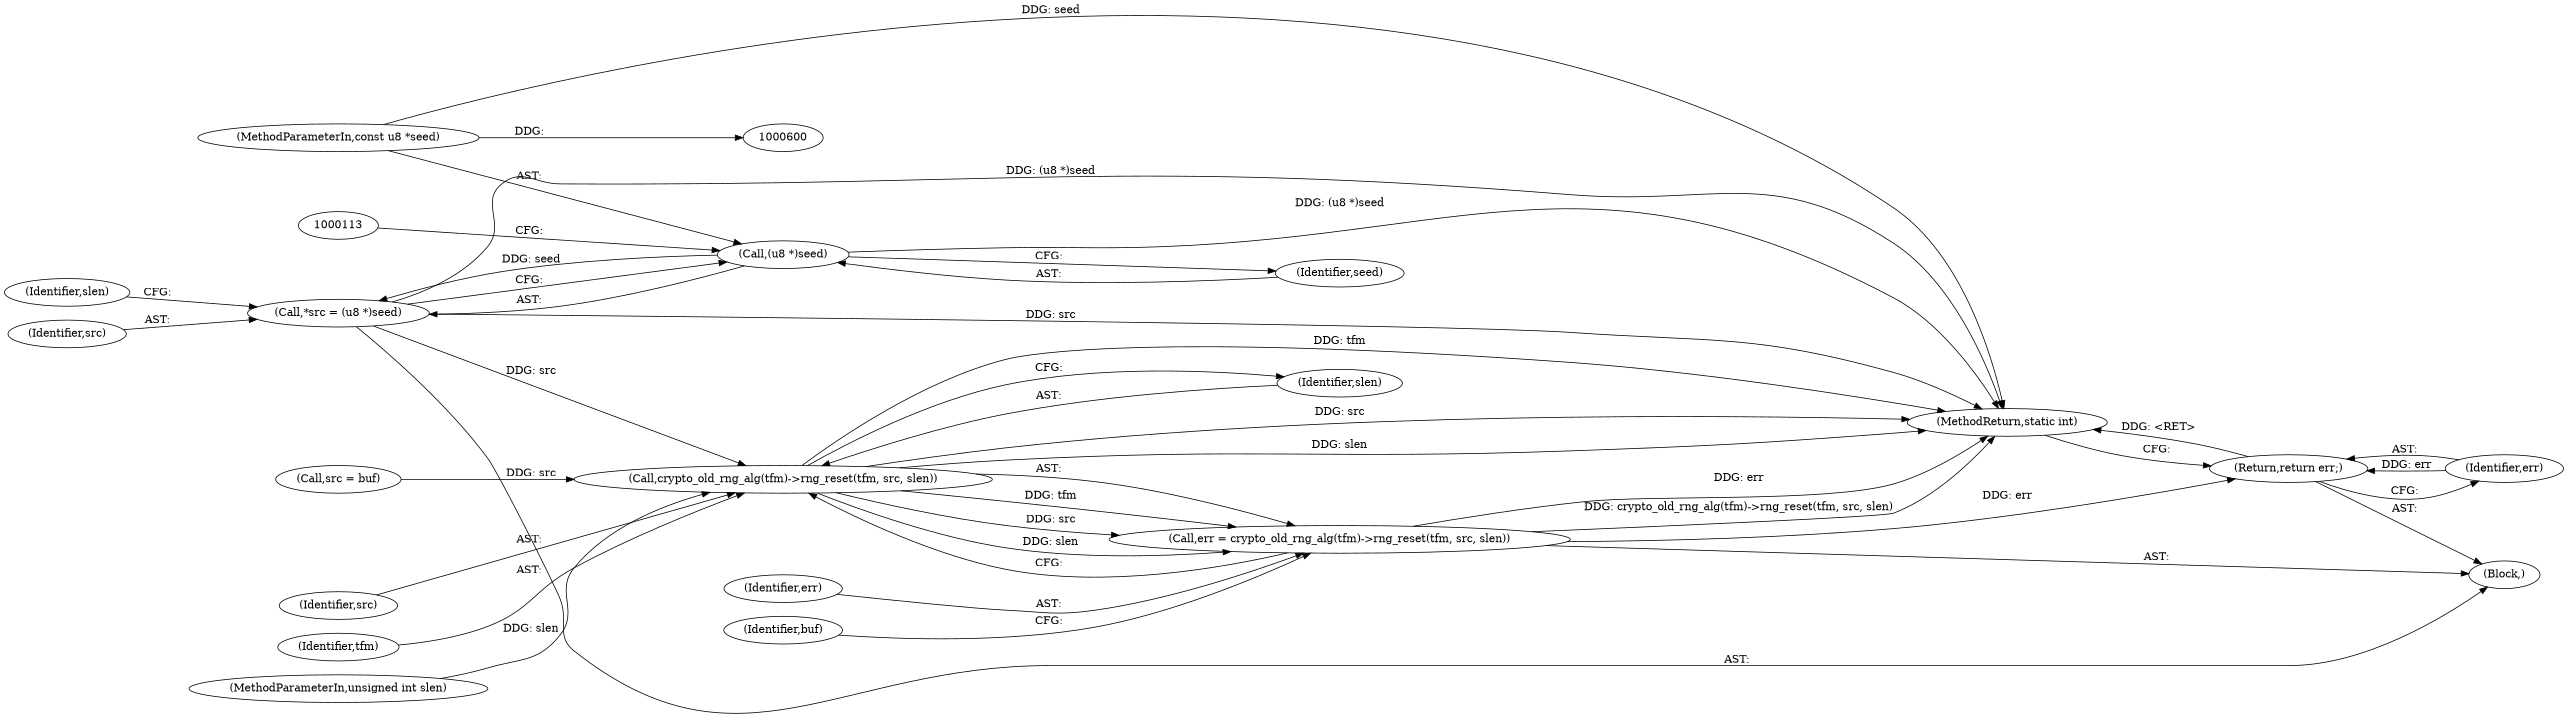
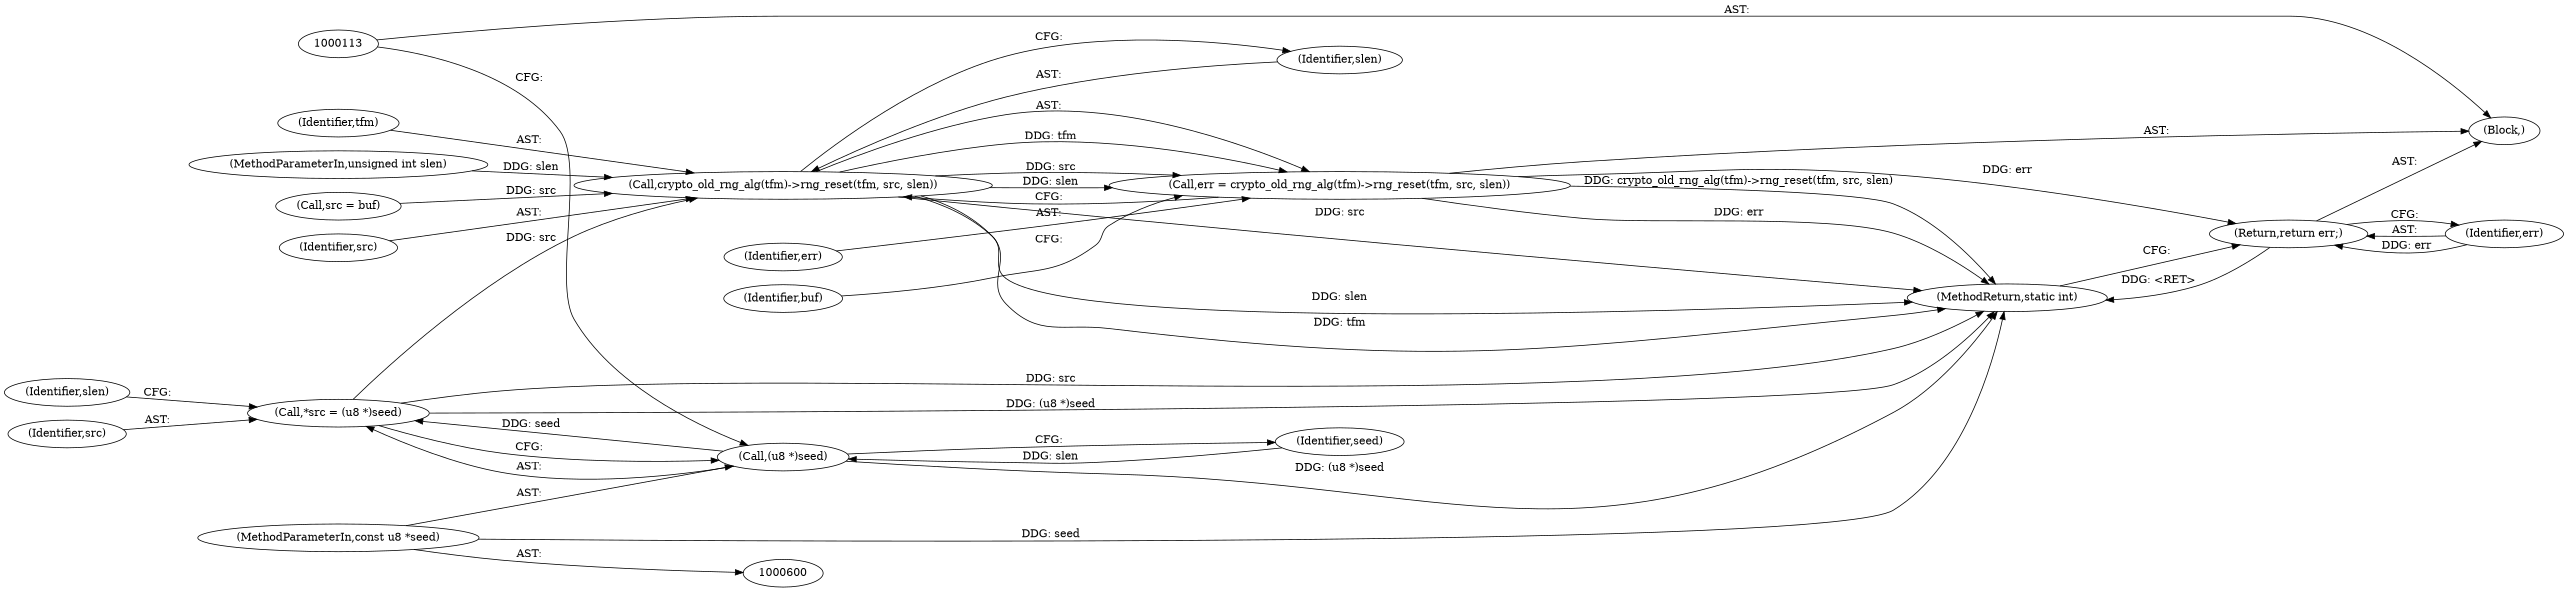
(531, 132) -> (531, 554)
(1051, 274) -> (1051, 457)
(1326, 666) -> (1444, 16)
